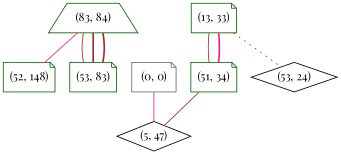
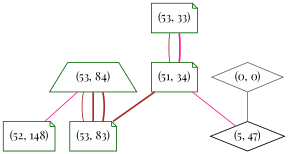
(93, 18) -> (93, 77)
(214, 18) -> (174, 18)
(154, 77) -> (247, 77)
(294, 77) -> none
none -> (134, 107)
(182, 109) -> (214, 109)
